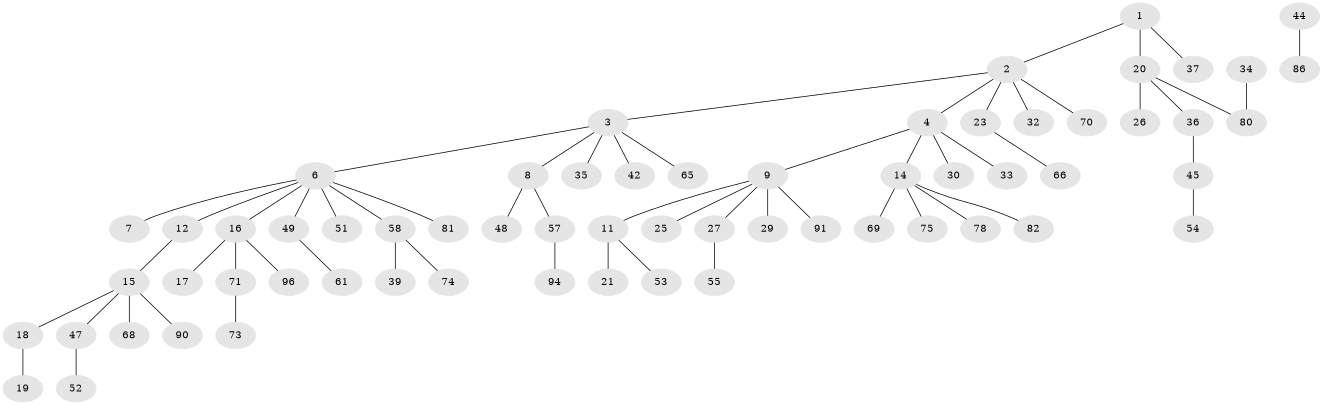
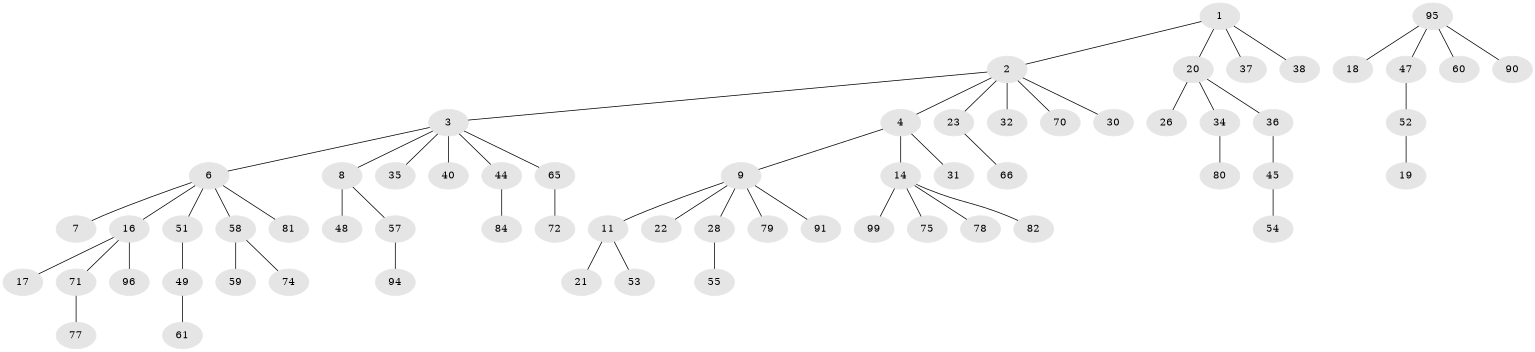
none -> (1300, 69)
(1300, 69) -> (502, 229)
(1193, 96) -> (1207, 96)
none -> (475, 149)
(941, 149) -> (1060, 96)
(635, 176) -> (449, 176)
(1007, 176) -> (954, 176)
(302, 202) -> (183, 256)
(183, 229) -> none
none -> (555, 229)
(661, 229) -> (661, 229)
(715, 229) -> (715, 229)
(768, 229) -> (768, 229)
(874, 229) -> (874, 229)
(129, 282) -> (1433, 16)
(395, 282) -> (236, 282)
(129, 335) -> (1459, 69)
(236, 335) -> (76, 335)
(23, 362) -> (1406, 149)
